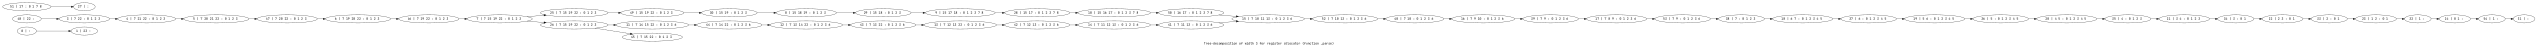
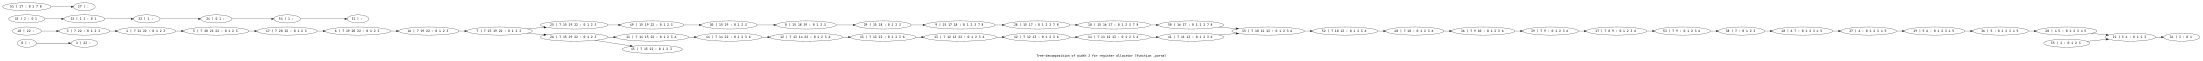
(2100, 19) -> (2099, 34)
(2283, 19) -> none
